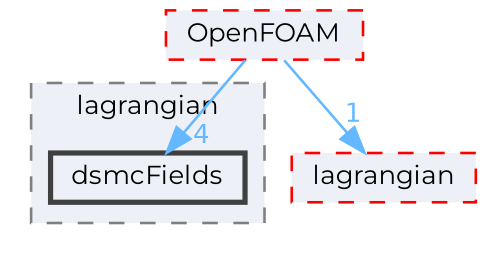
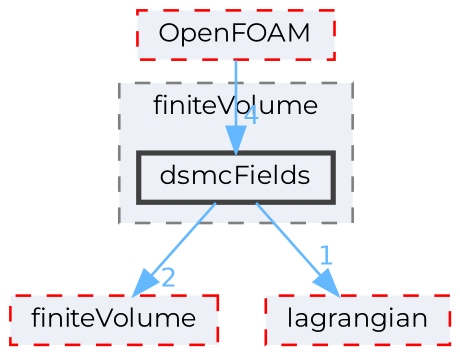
(316, 96) -> (288, 239)
(148, 108) -> (236, 108)
none -> (114, 320)
